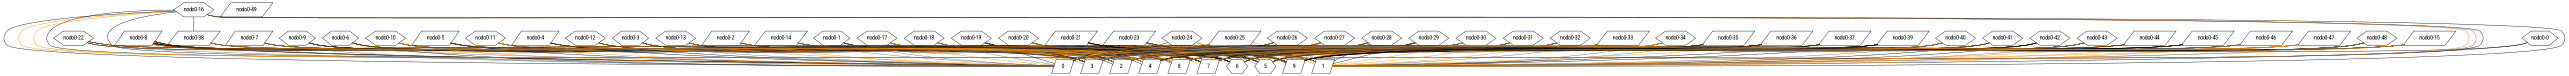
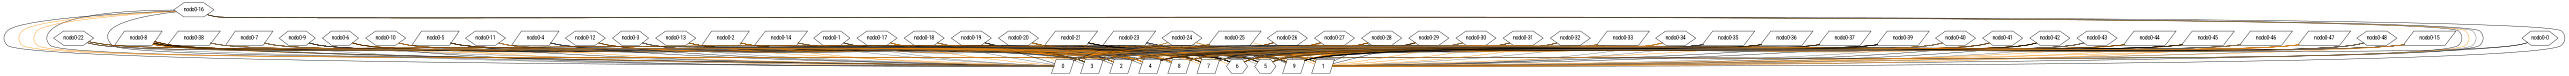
(247, 10) -> none
(194, 24) -> (1961, 19)
(757, 48) -> none
